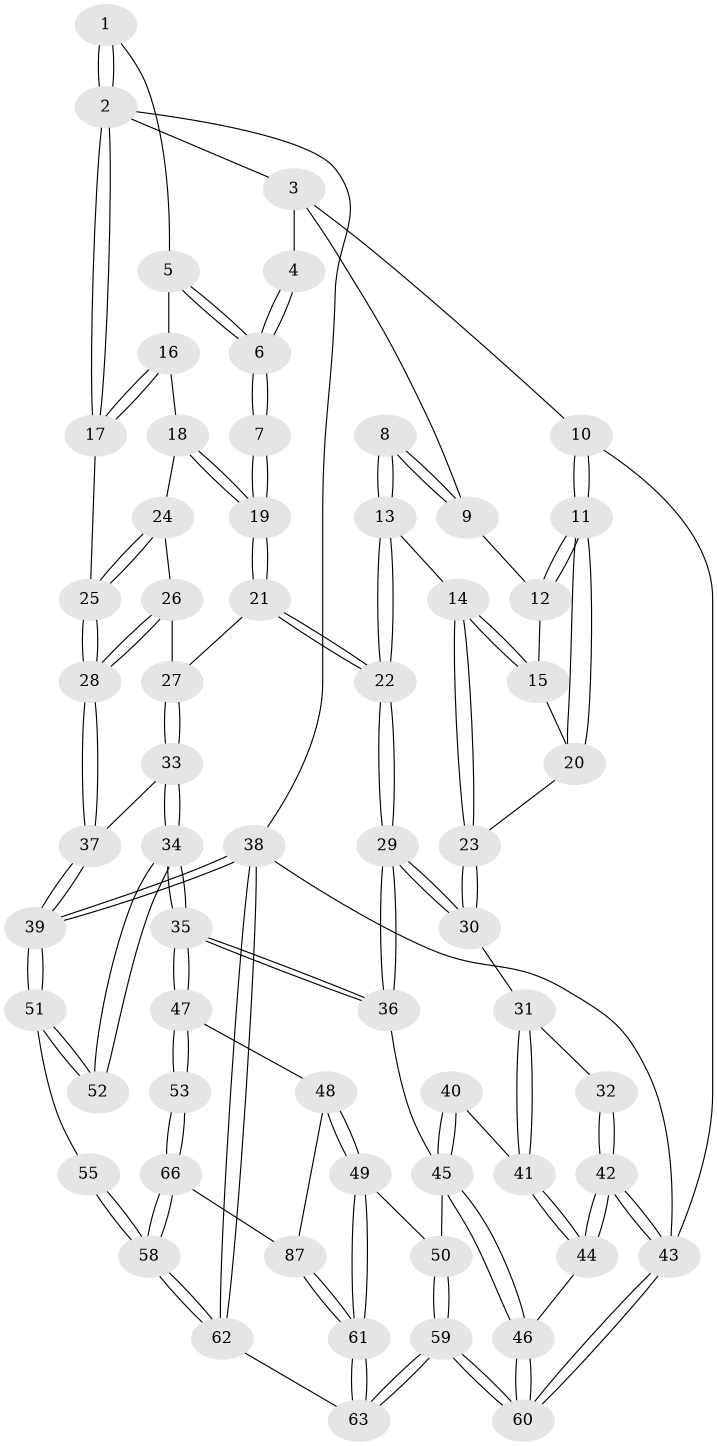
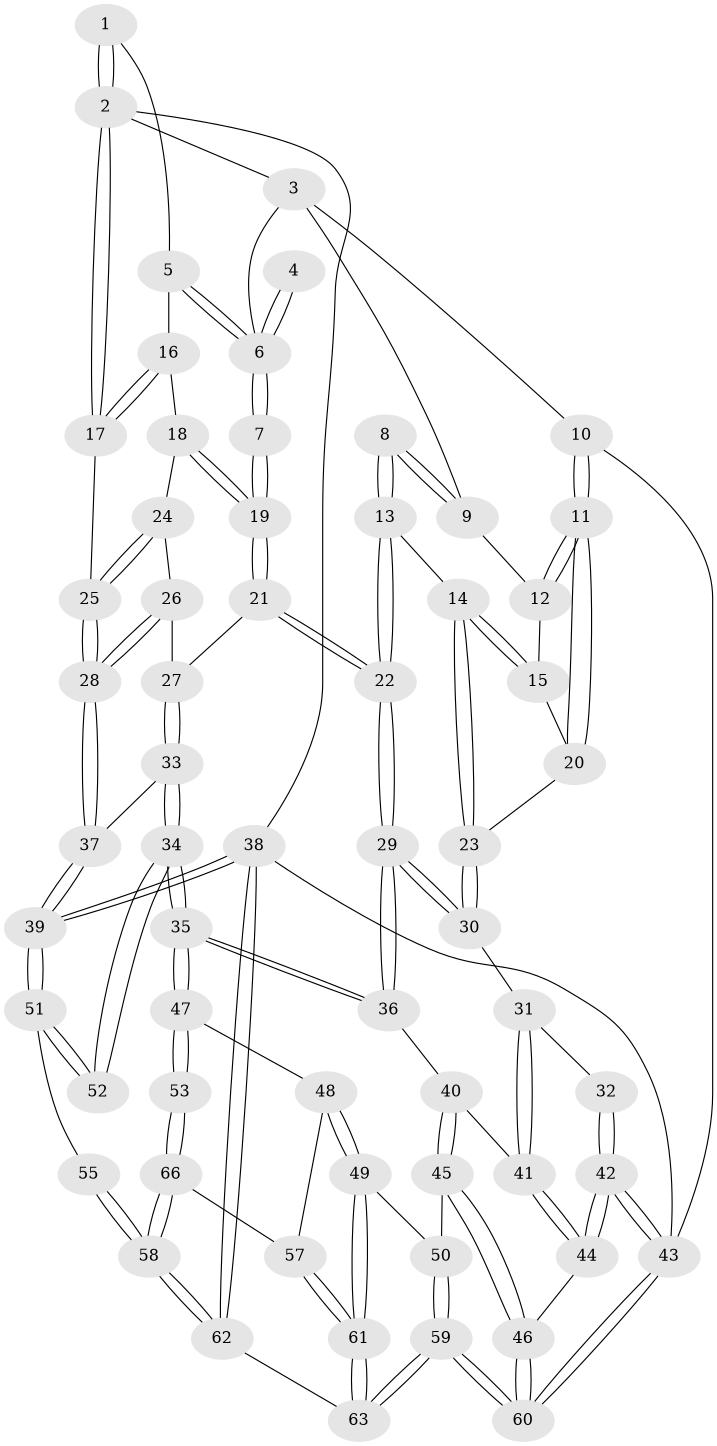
(294, 230) -> (250, 267)
(405, 1095) -> (420, 1051)
(295, 1257) -> (295, 1257)
